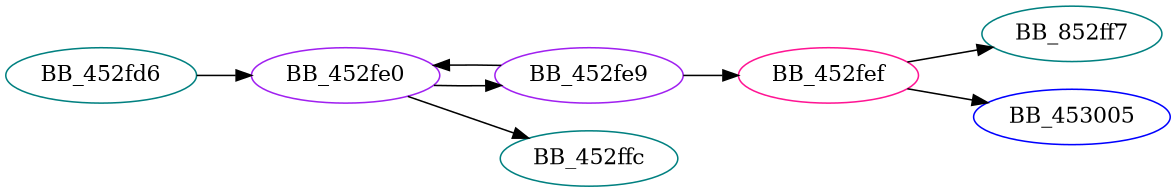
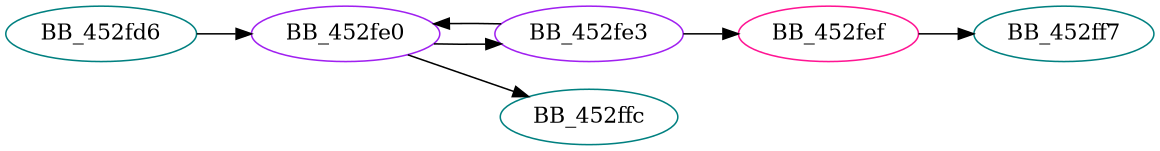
(1072, 34) -> (1064, 34)
(589, 75) -> (589, 34)
(1072, 117) -> none
